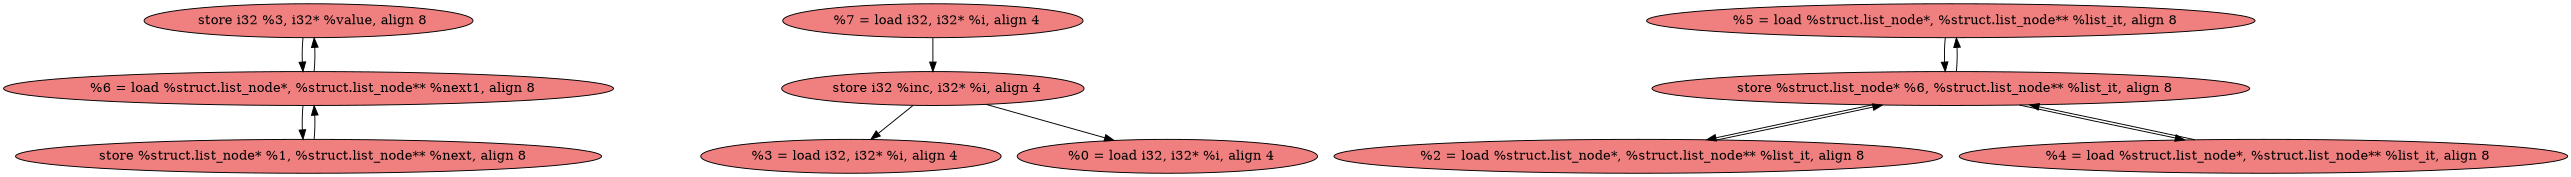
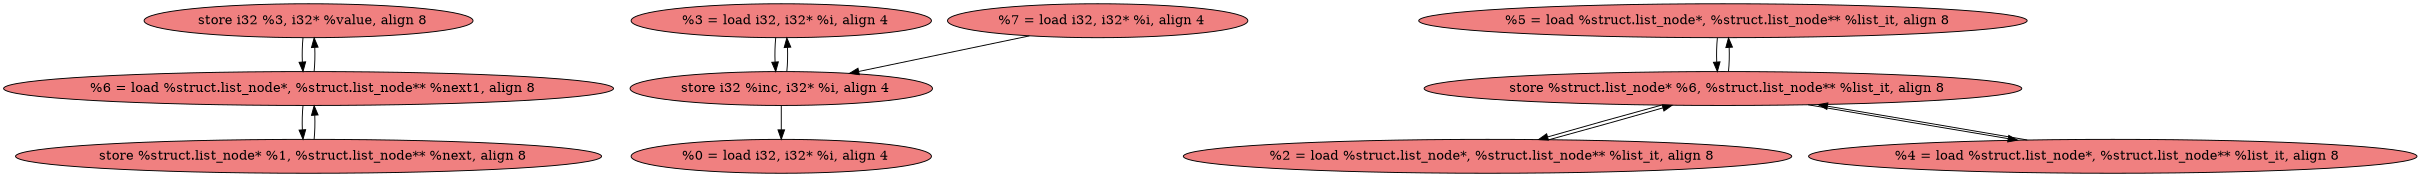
none -> (775, 50)
